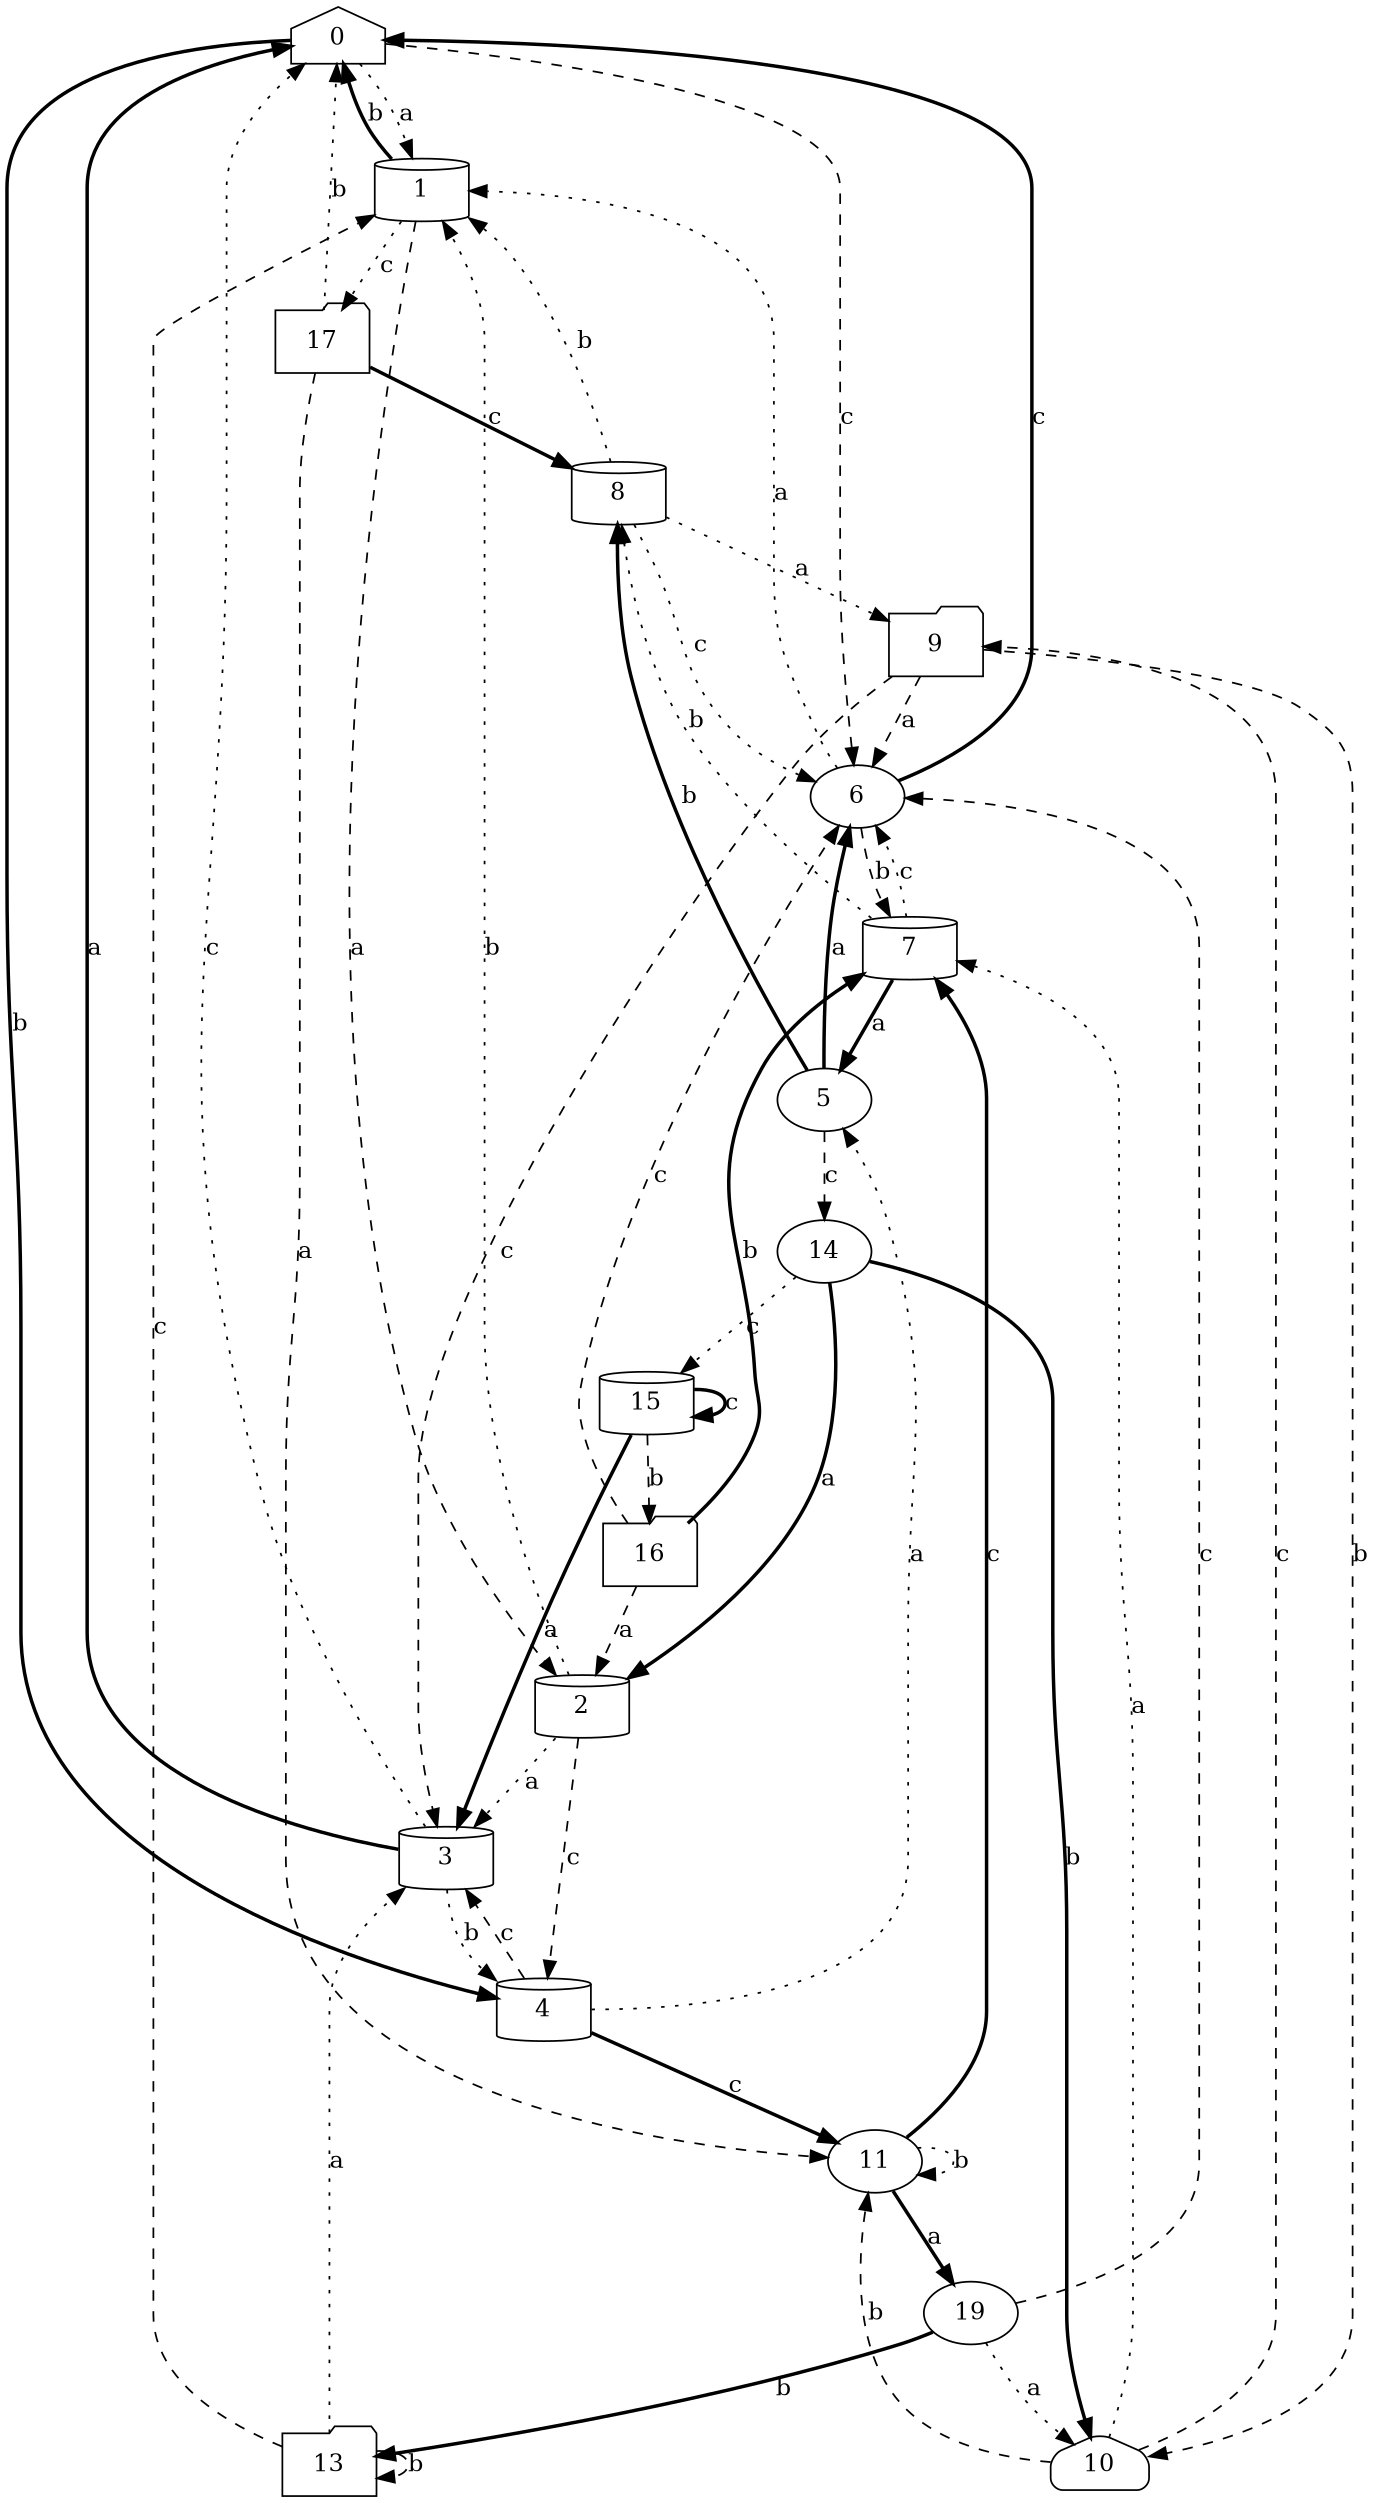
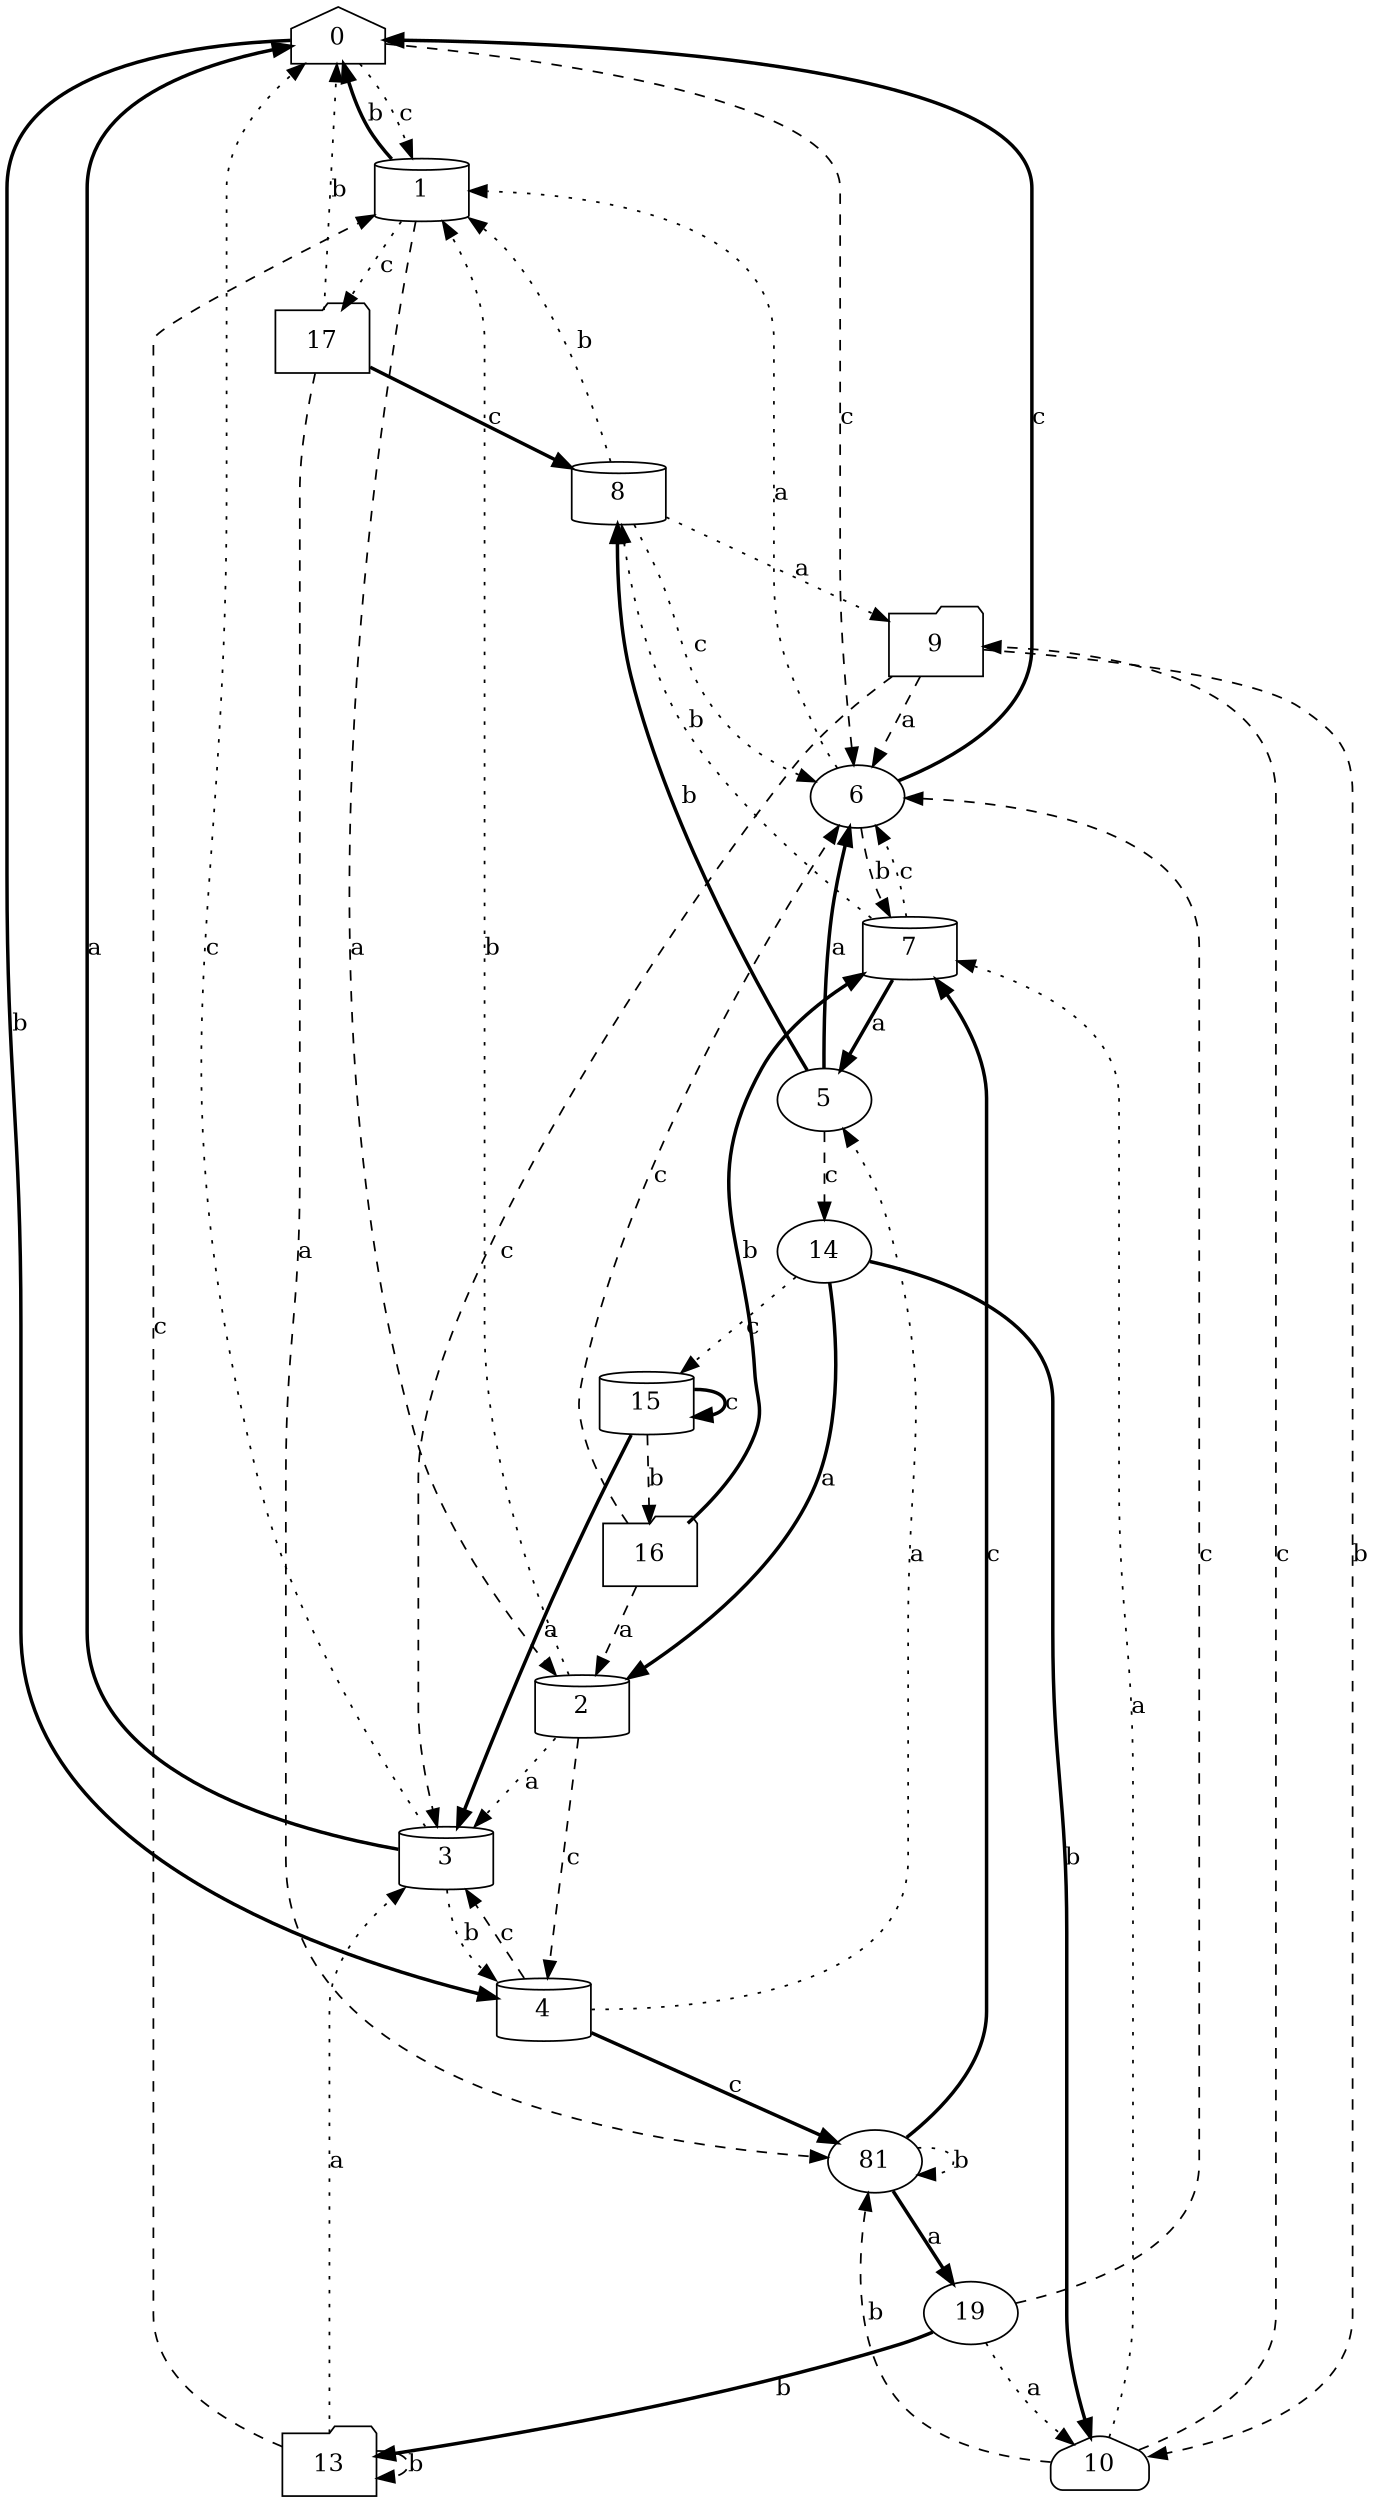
(407, 114) -> (406, 114)
(875, 2161) -> (875, 2161)
